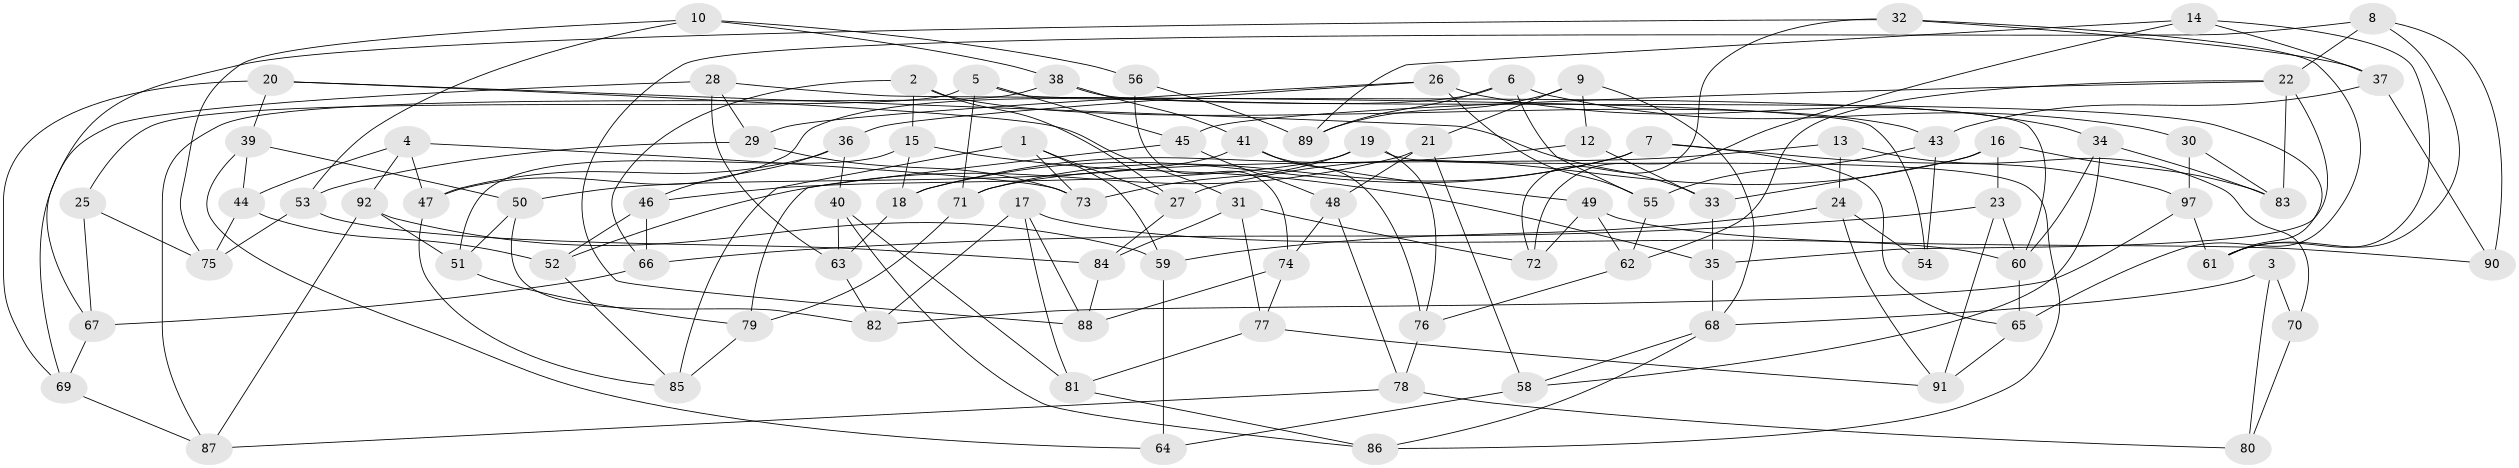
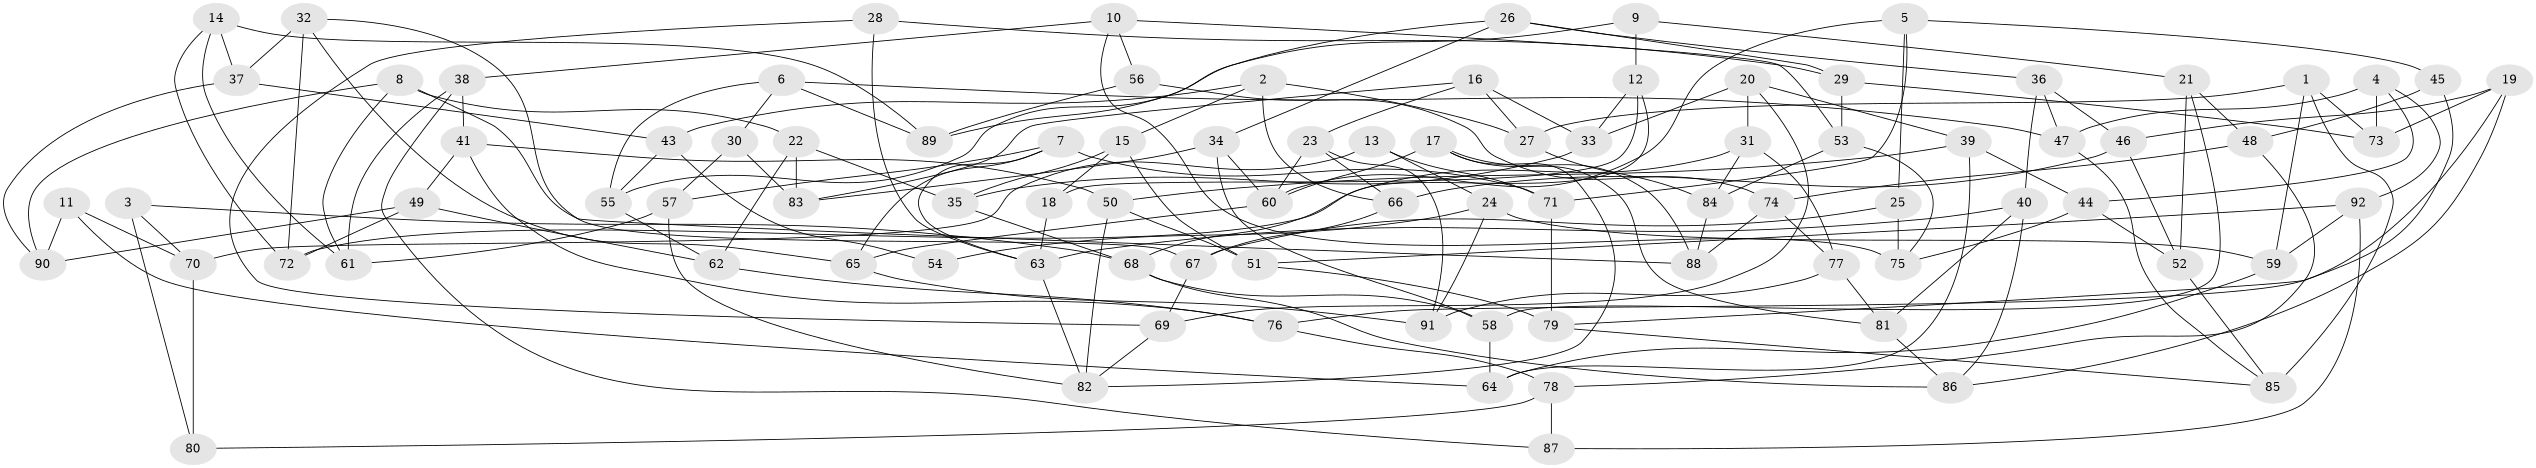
(1731, 95) -> none
(1373, 100) -> none
(1706, 140) -> (1423, 183)
(1274, 173) -> (920, 197)
none -> (67, 203)
(2189, 203) -> (670, 203)
(137, 419) -> (1124, 357)
